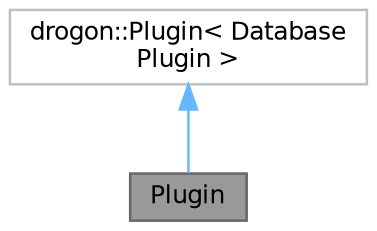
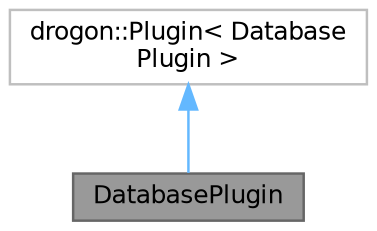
(188, 197) -> (188, 197)
